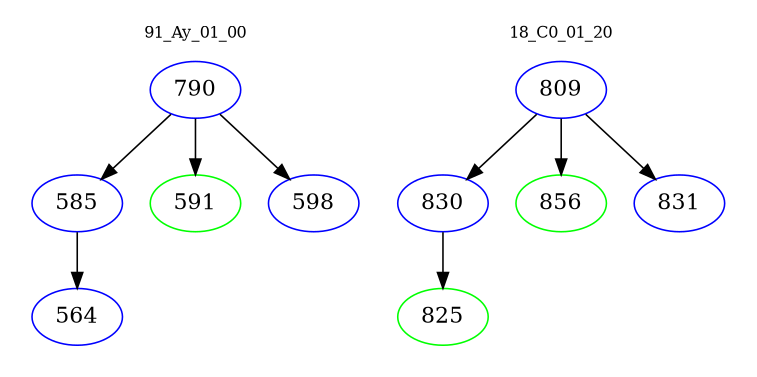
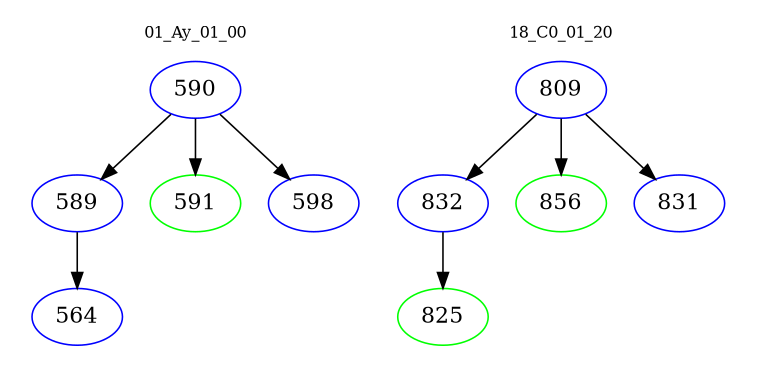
(195, 34) -> (195, 34)
(195, 90) -> (195, 90)
(77, 203) -> (77, 203)
(443, 203) -> (443, 203)
